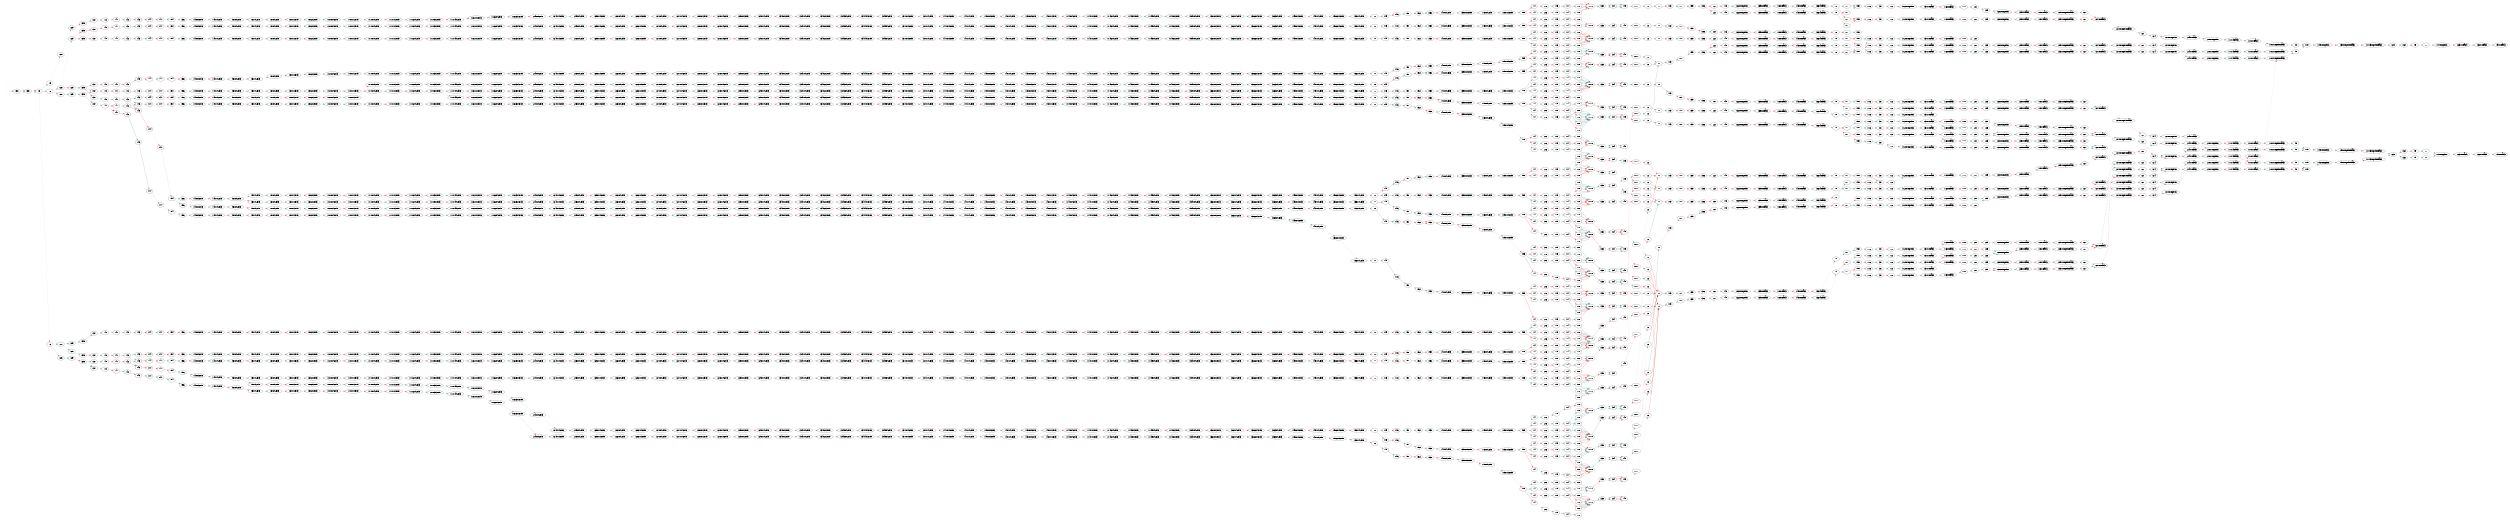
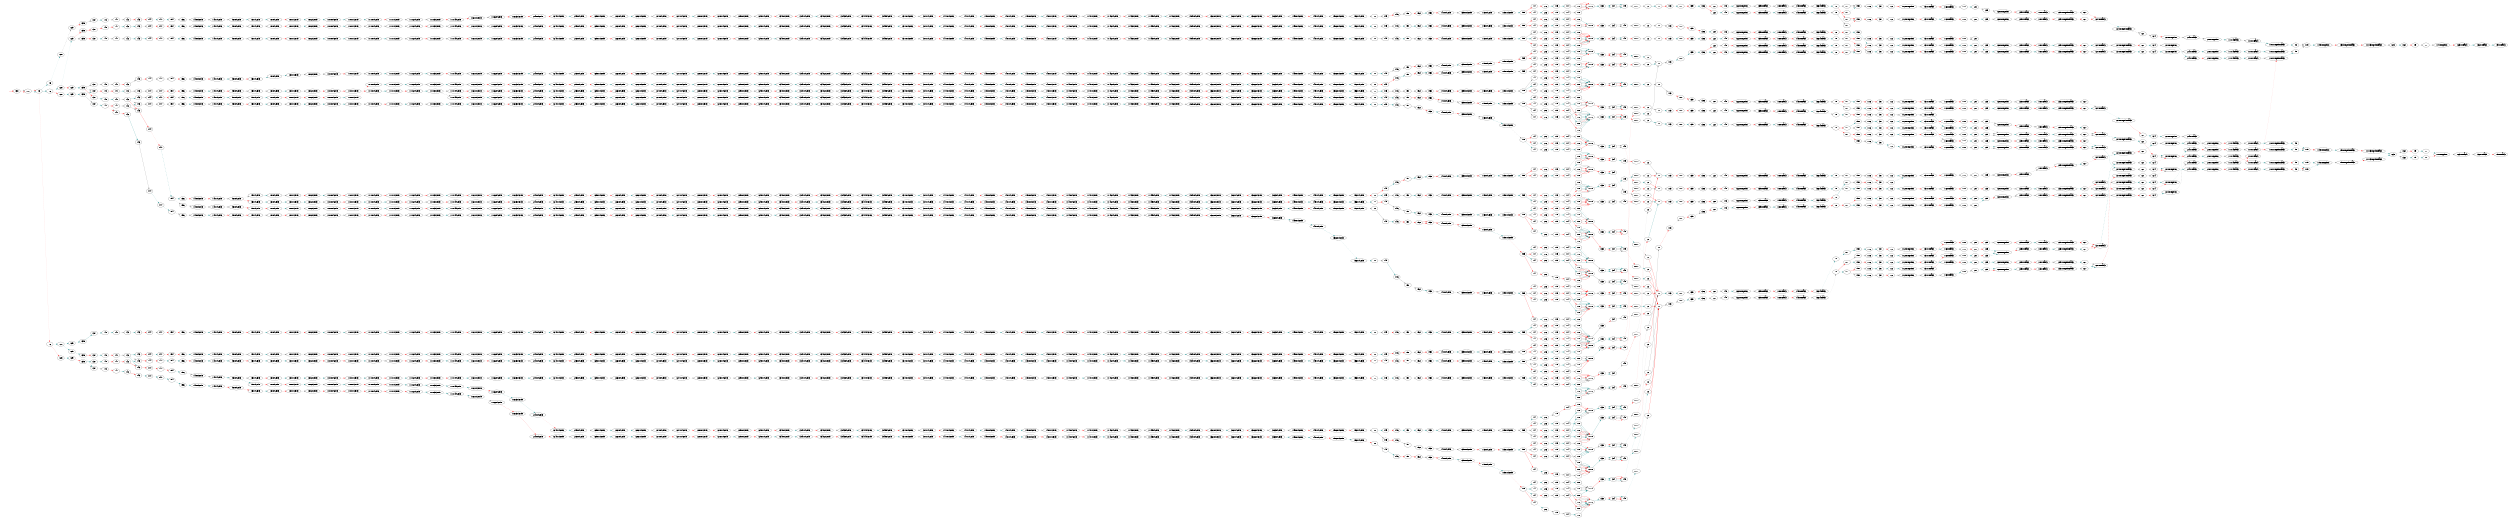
(28, 91) -> (28, 91)
